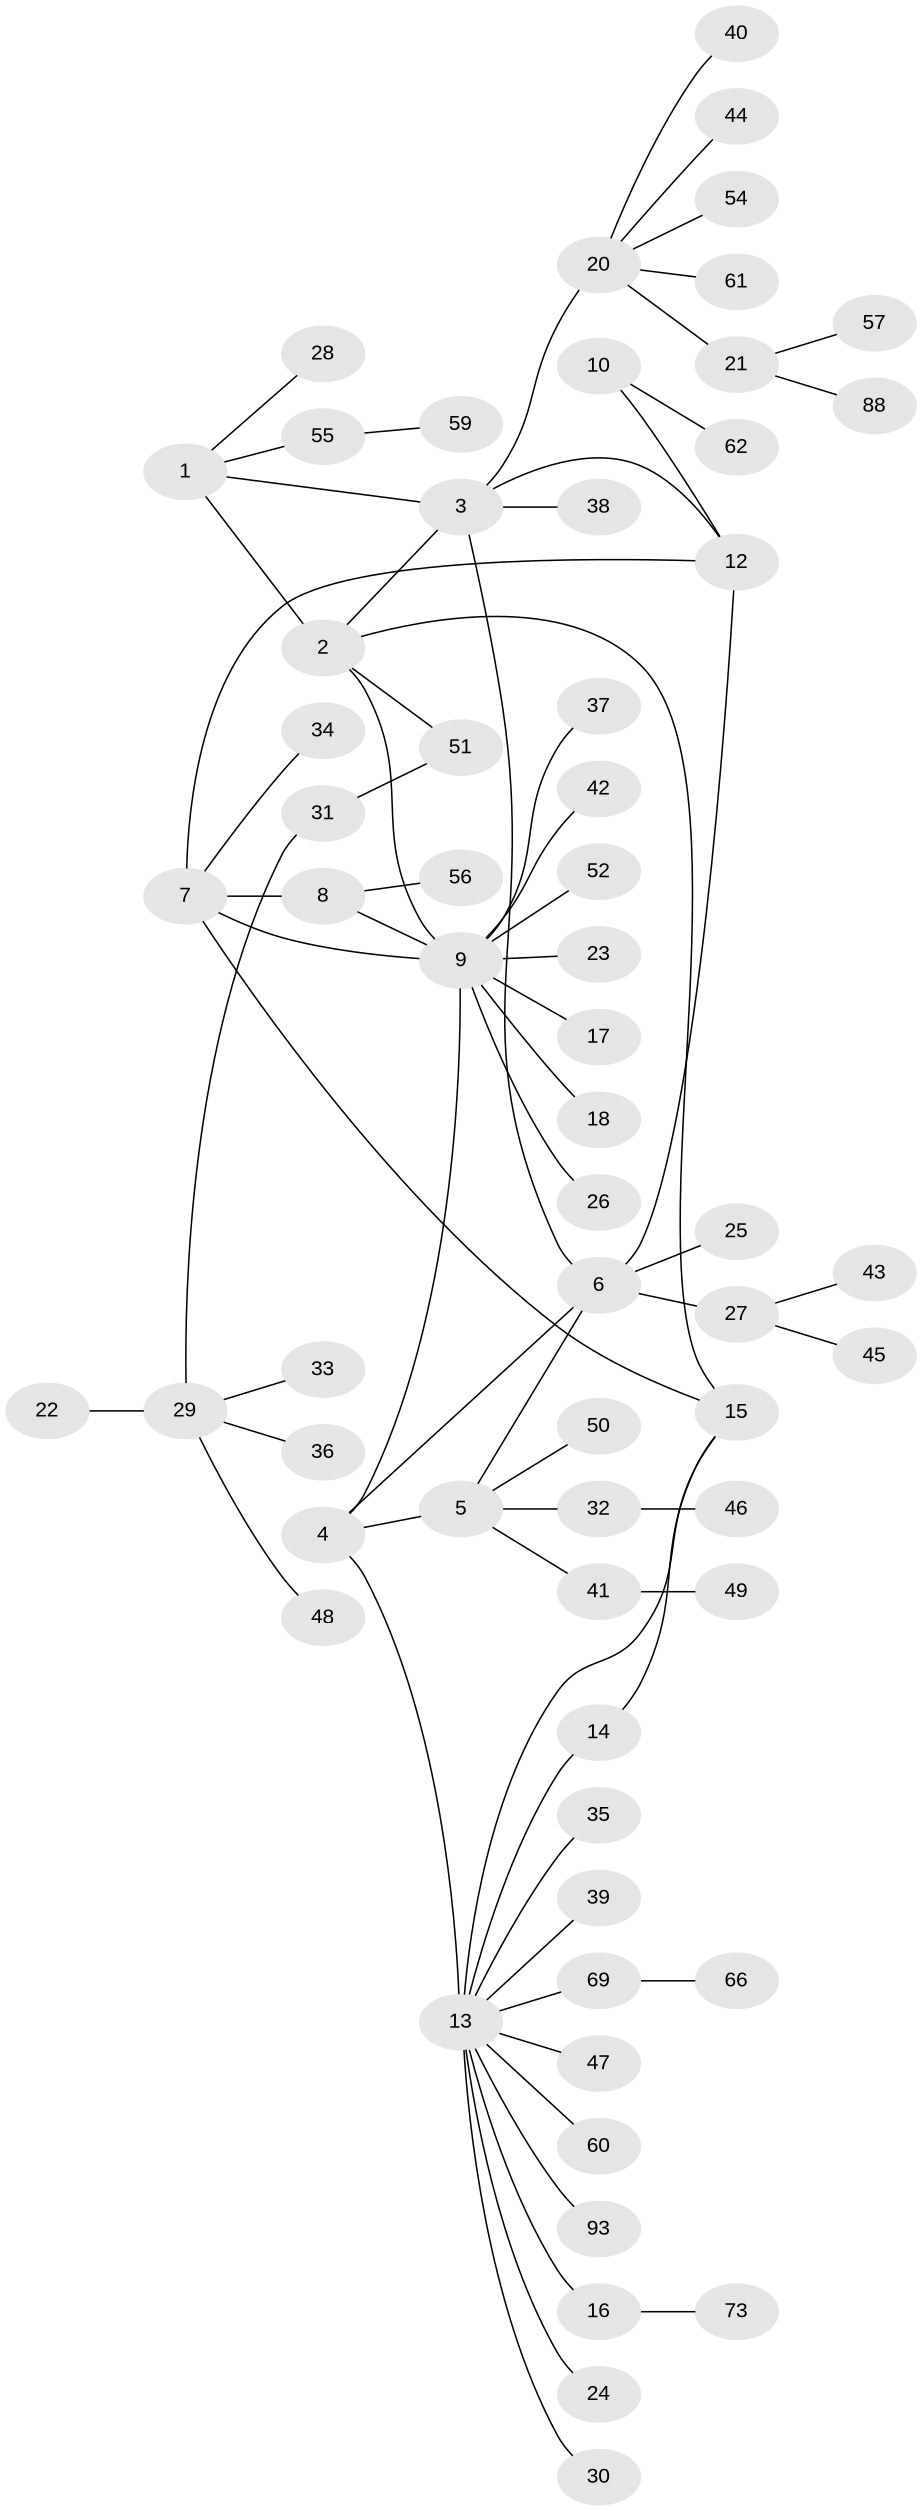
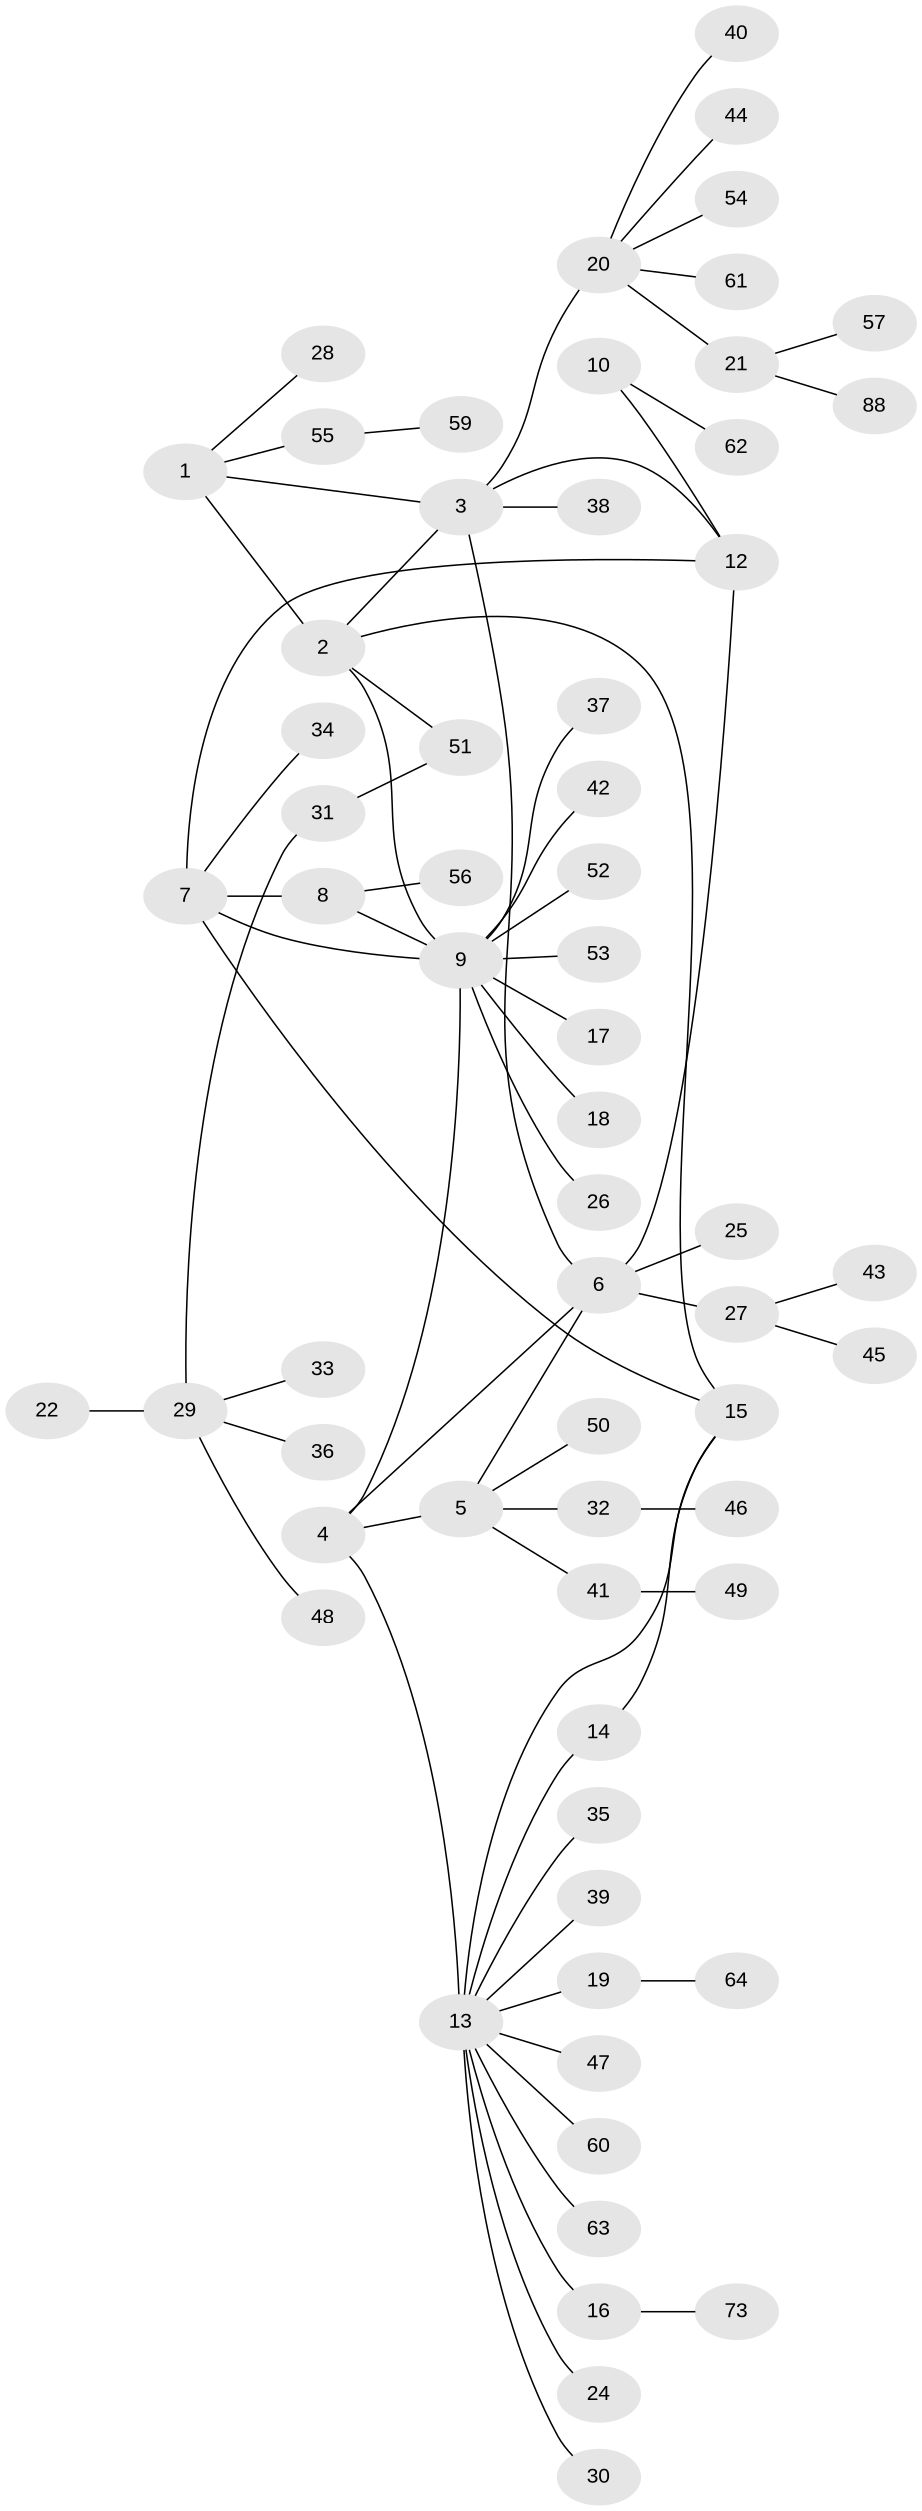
(599, 954) -> (599, 954)
(599, 1981) -> (599, 1981)
(737, 1981) -> (737, 1981)
(599, 2229) -> (599, 2229)
